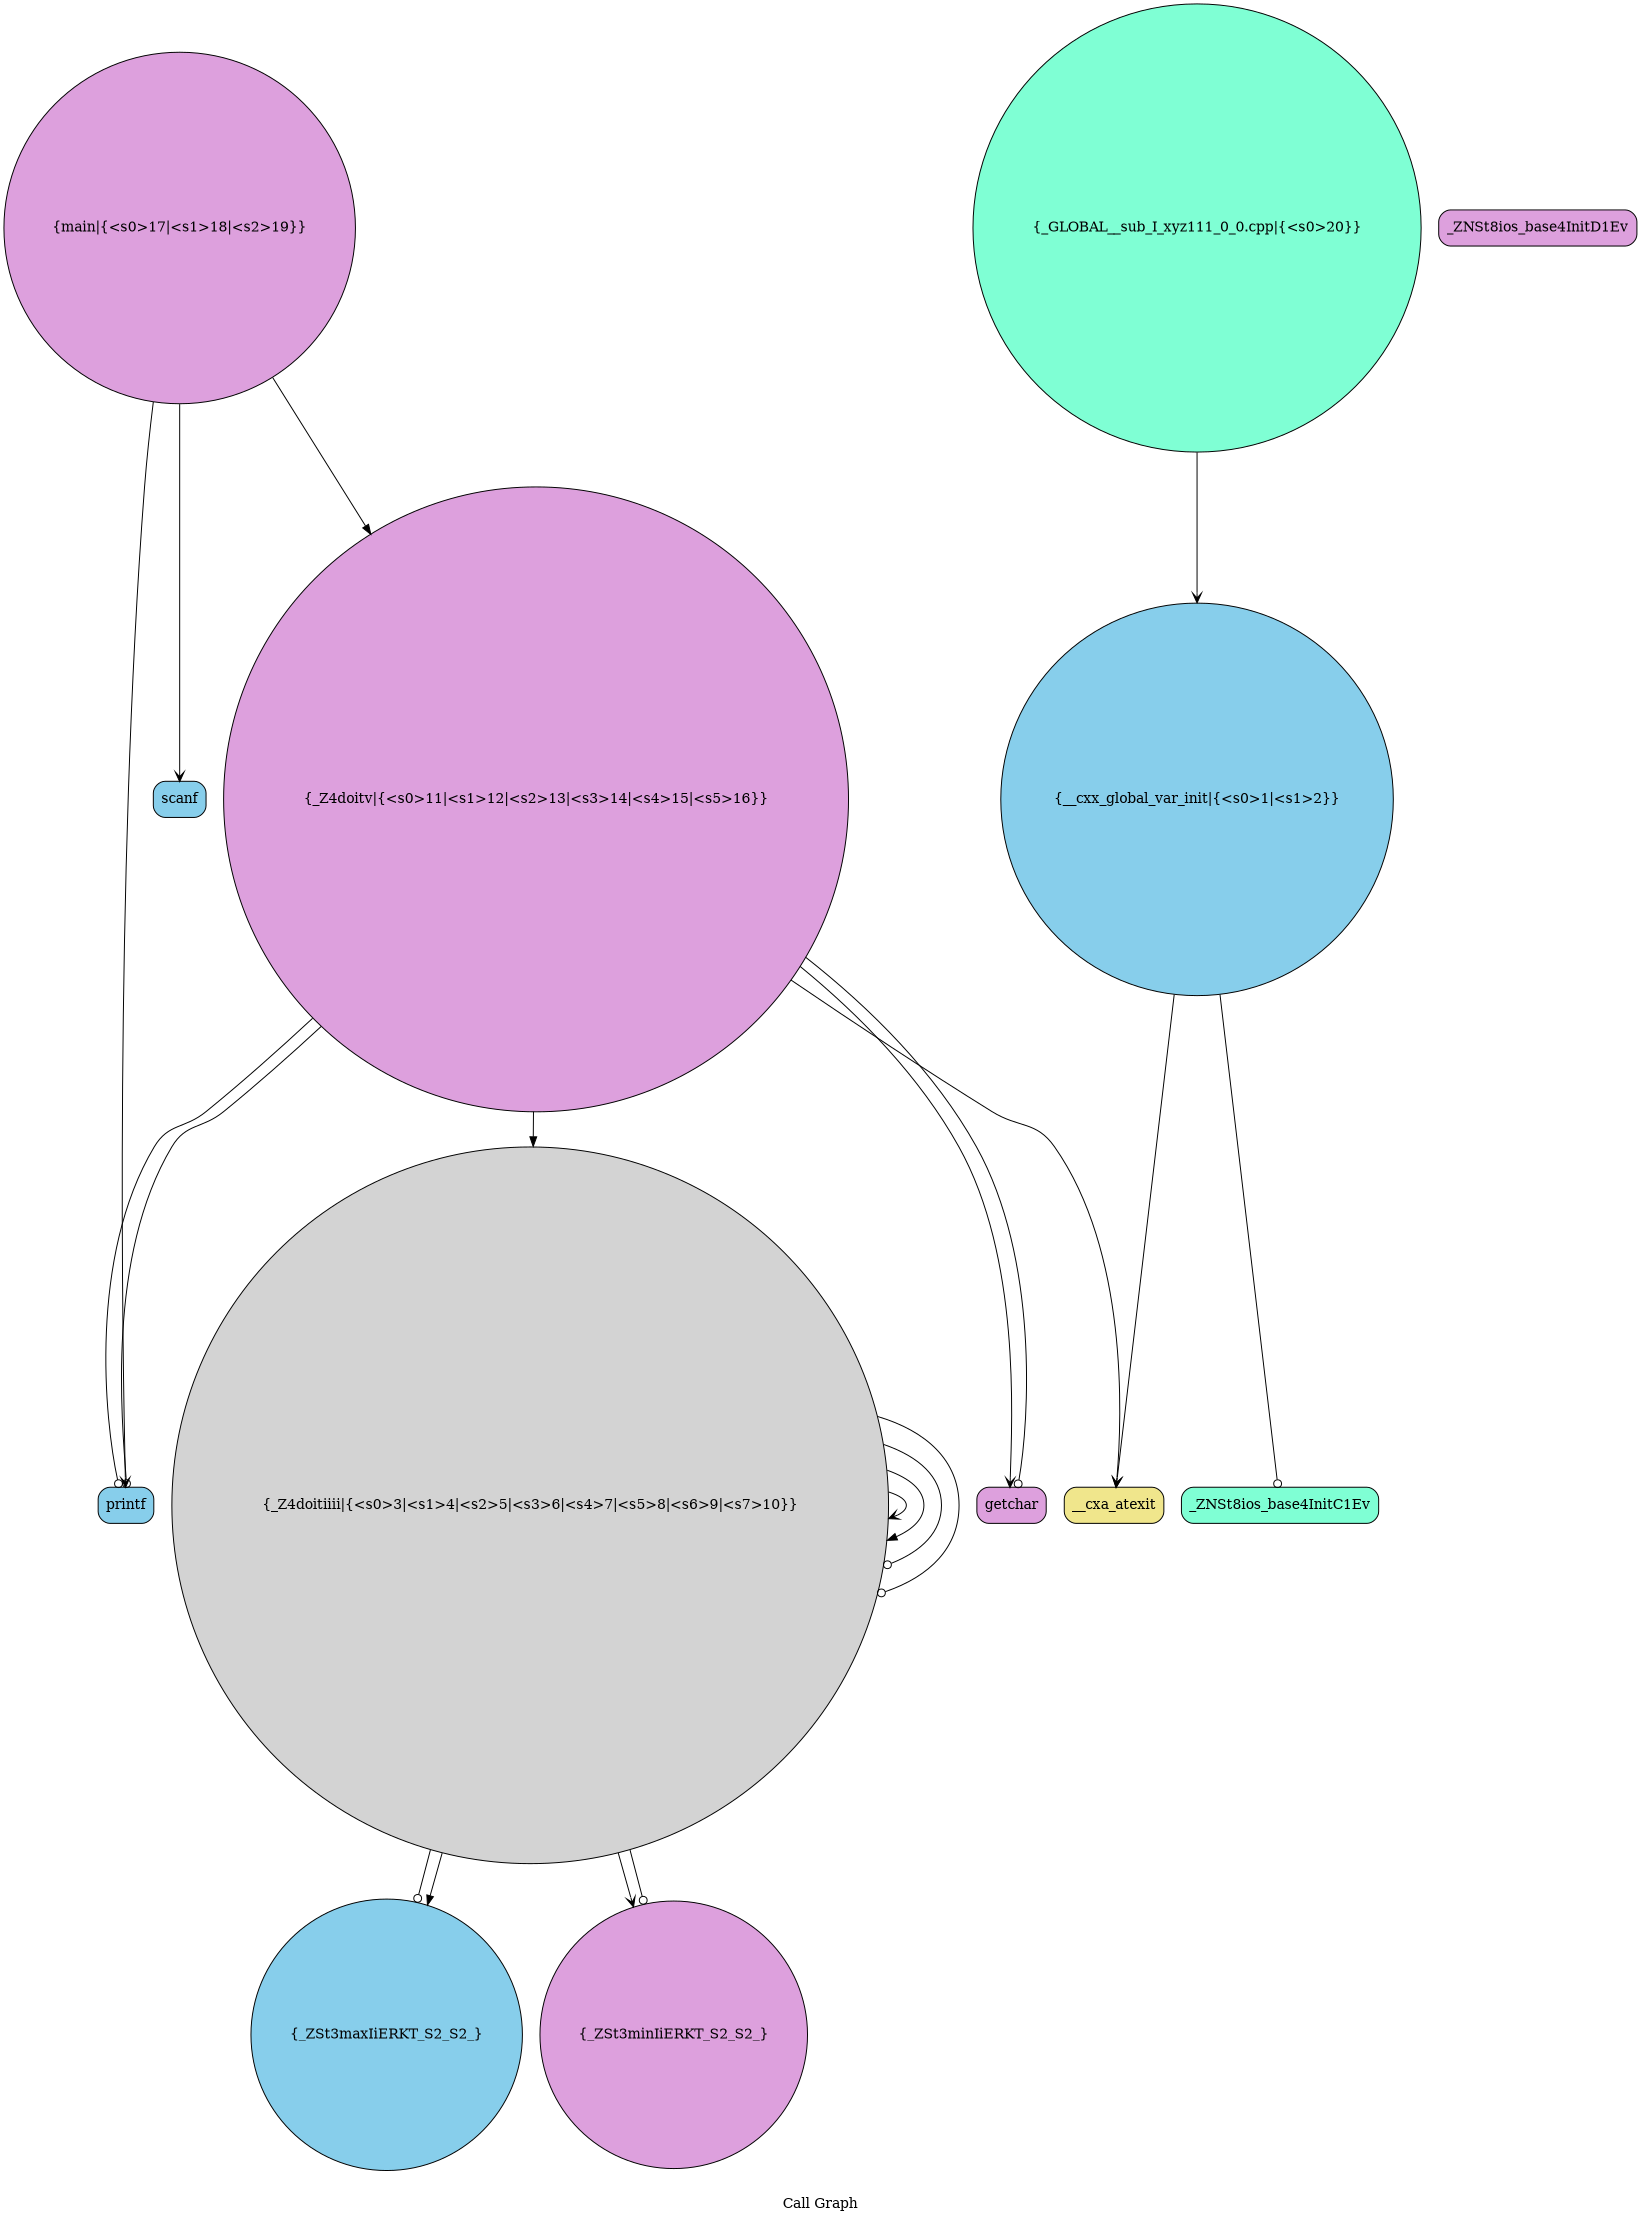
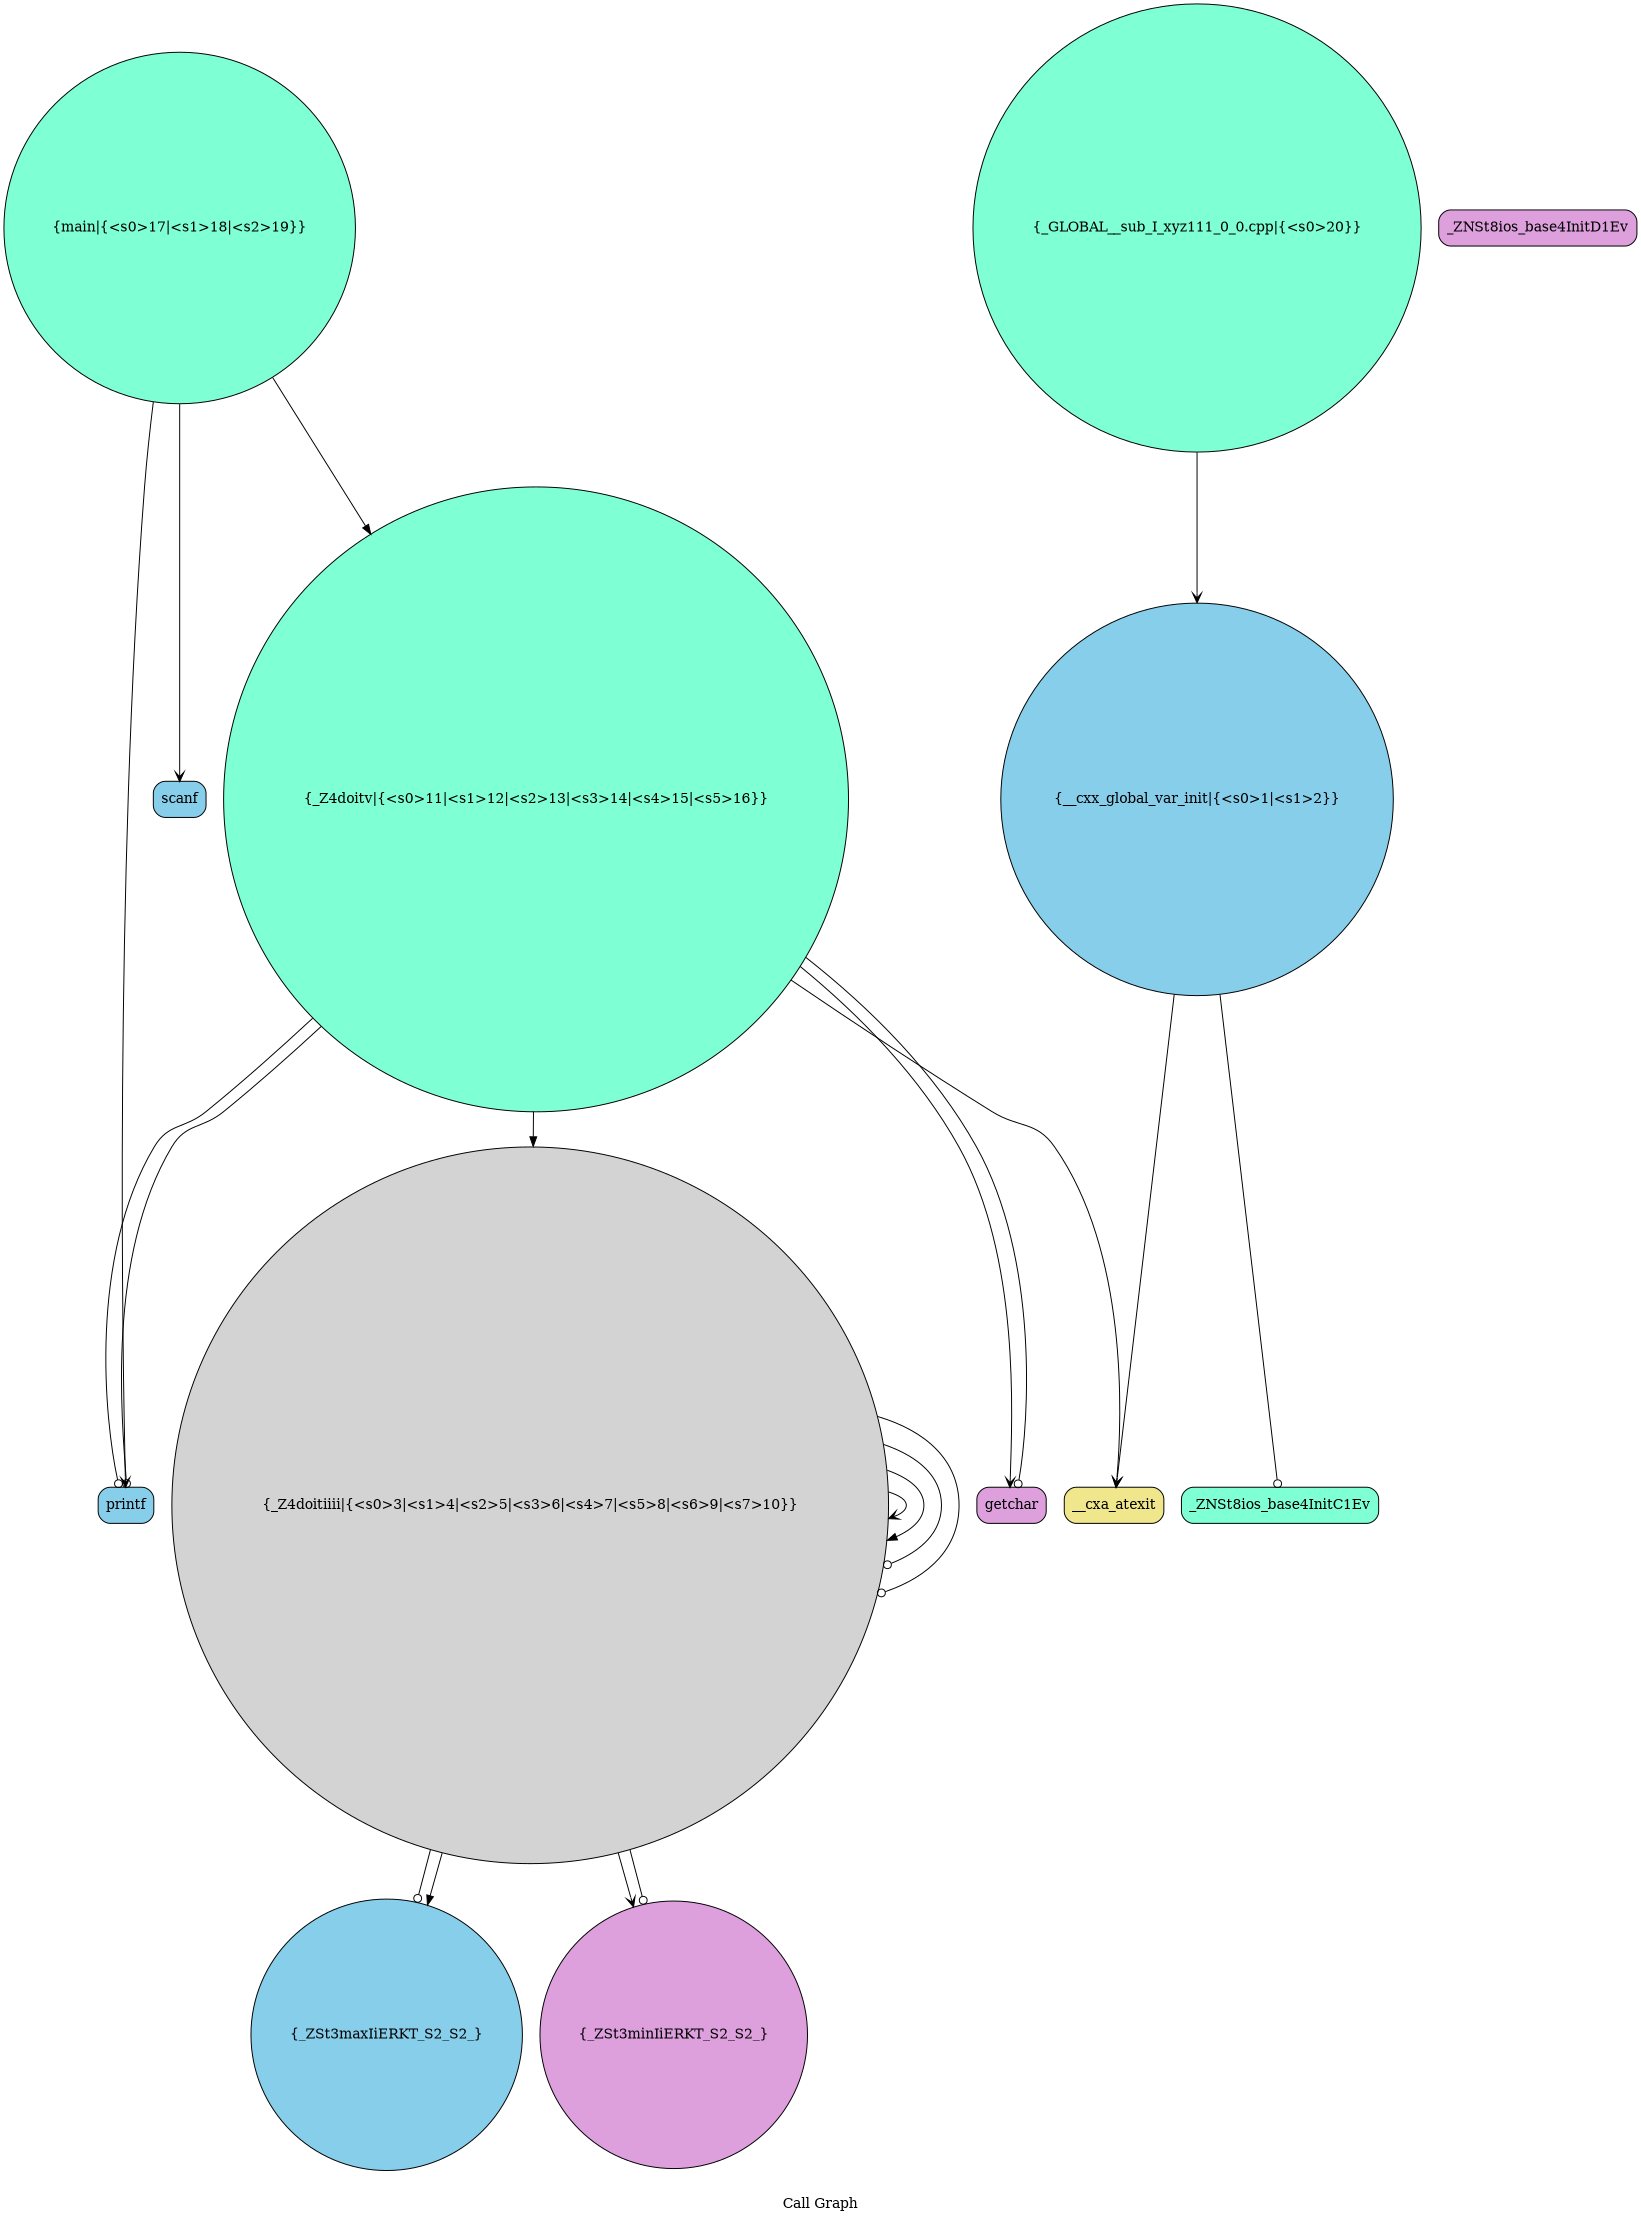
(180, 228) -> (180, 228)
(536, 799) -> (536, 799)
